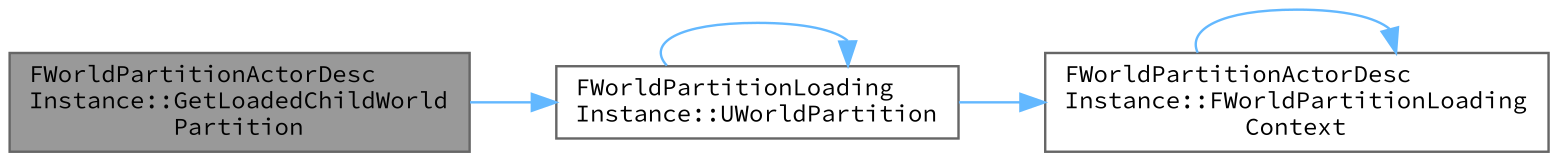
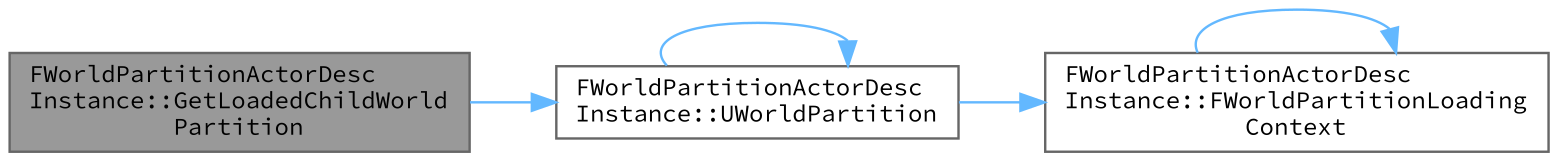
(757, 102) -> (757, 102)
